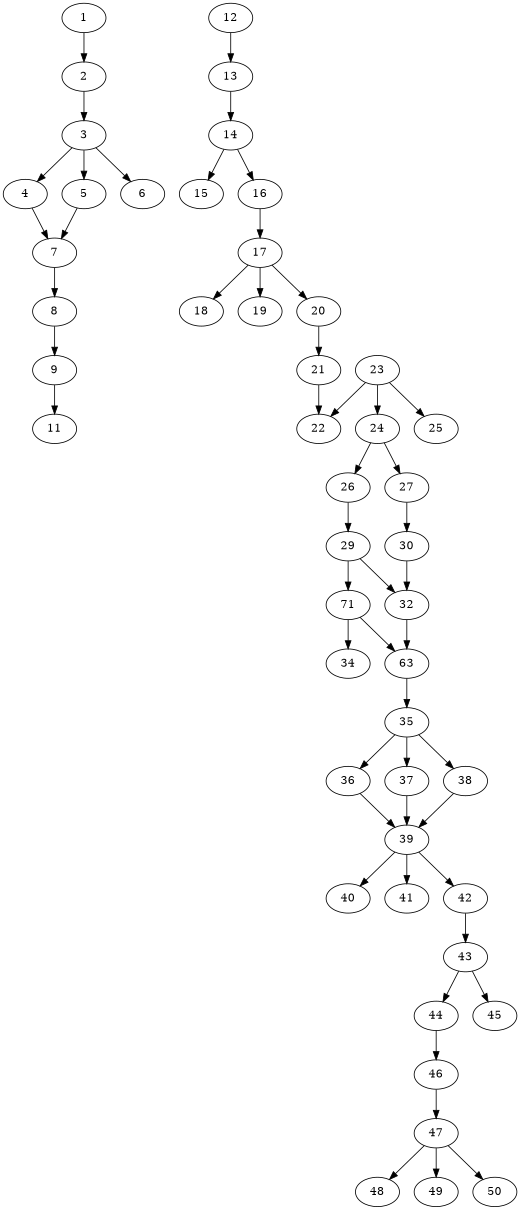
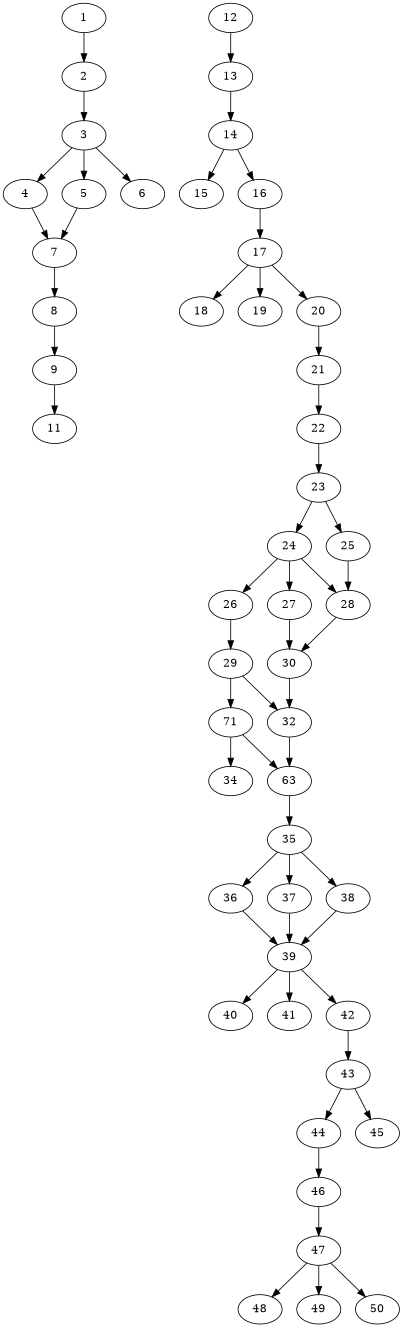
(351, 397) -> (319, 454)
none -> (348, 605)
